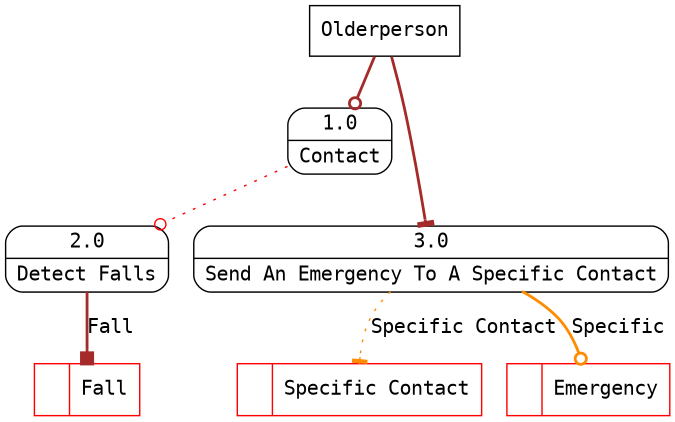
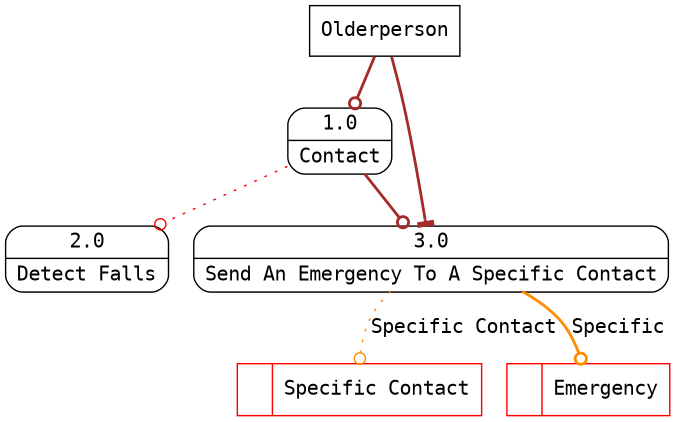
none -> (382, 196)
(369, 321) -> (369, 321)
(87, 390) -> none
